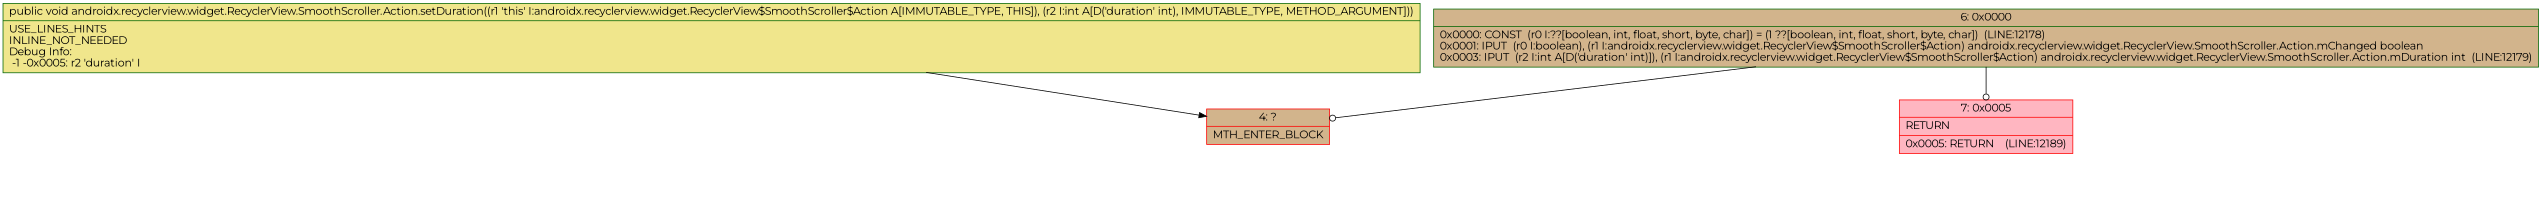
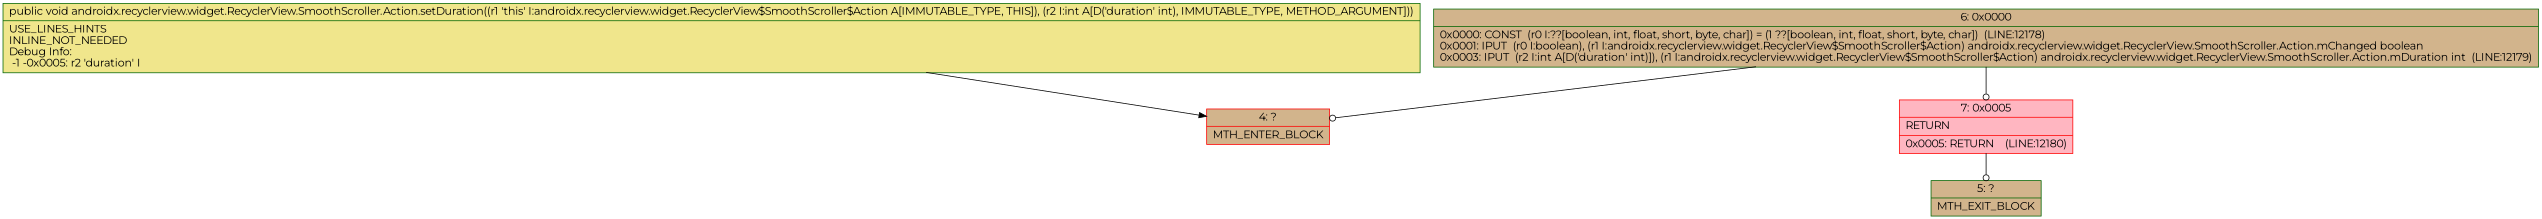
(1986, 144) -> (1986, 144)
none -> (1986, 198)
